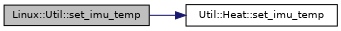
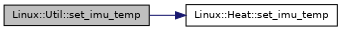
(262, 15) -> (262, 15)
